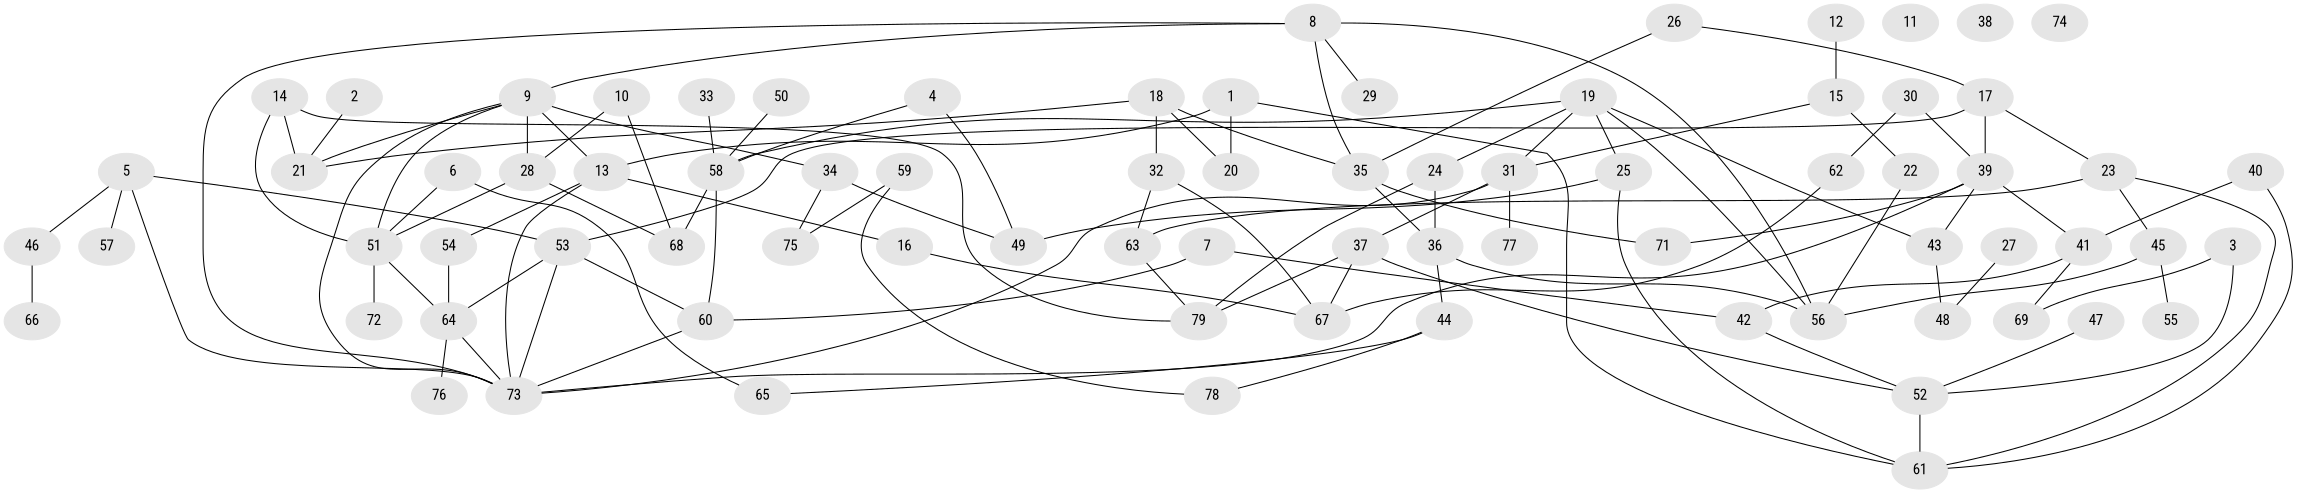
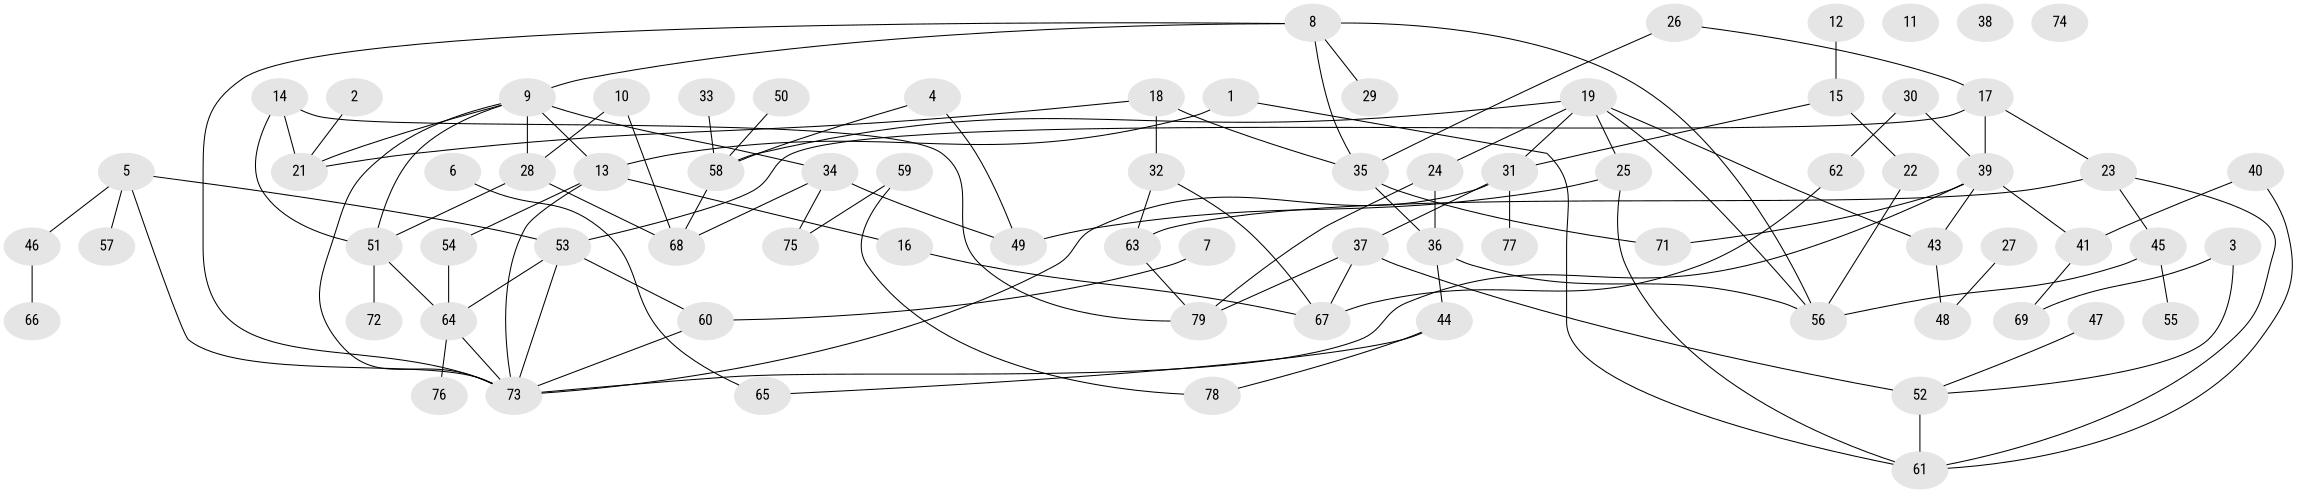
(1231, 172) -> none
none -> (764, 204)
(415, 208) -> none
(715, 247) -> none
(1744, 321) -> none
